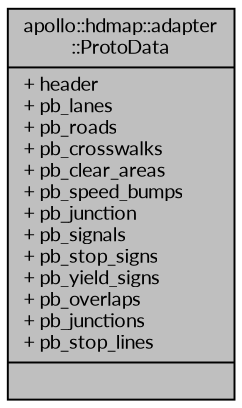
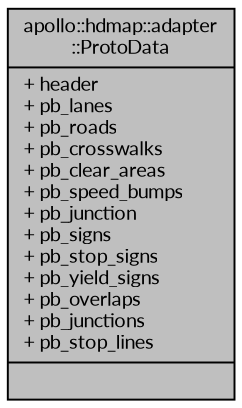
(75, 235) -> (68, 235)
